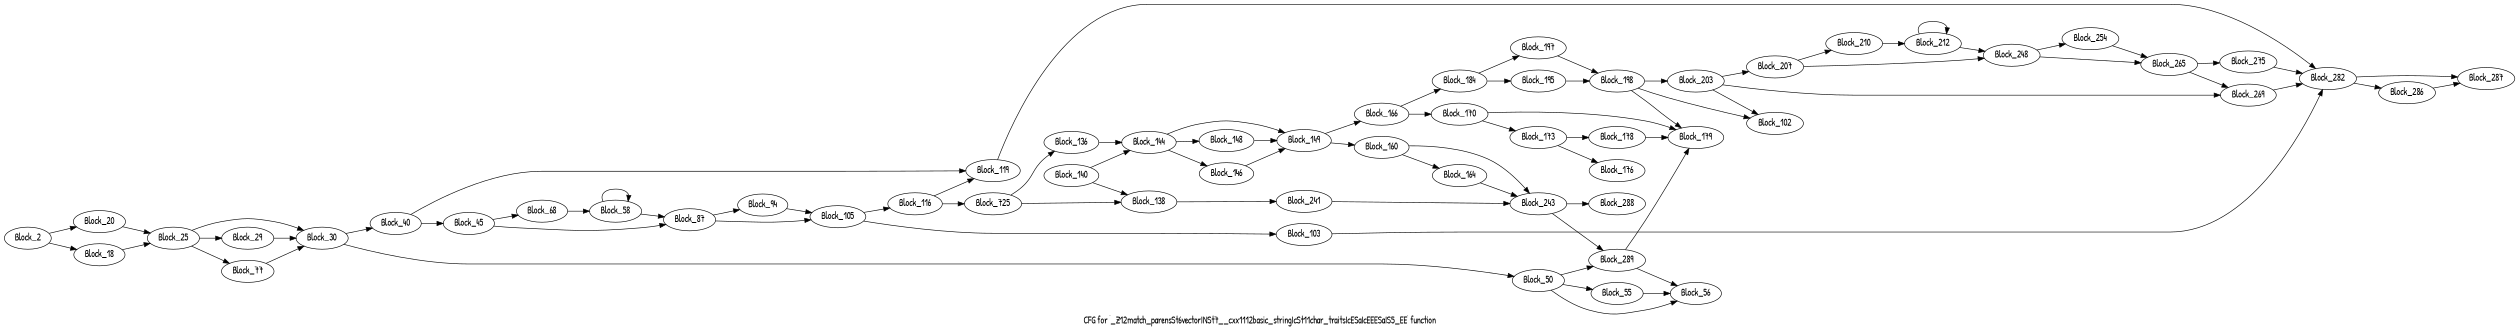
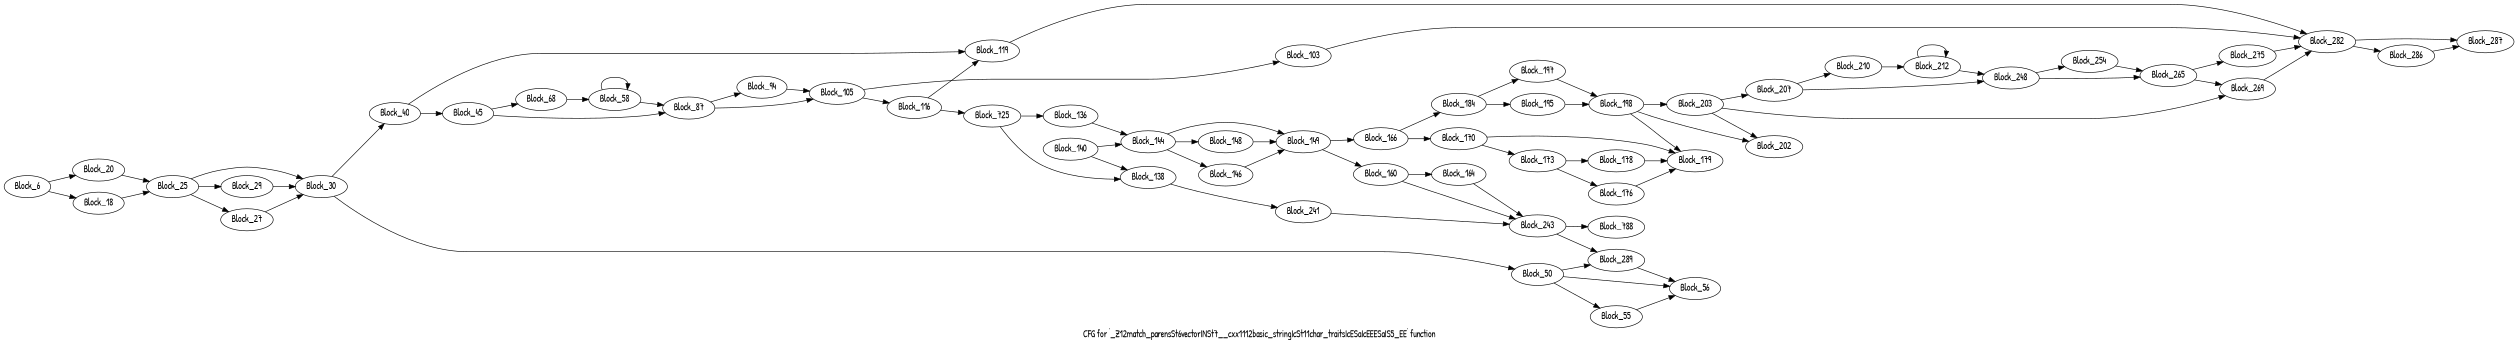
(1775, 123) -> (1774, 147)
(1657, 202) -> (1653, 179)
(1617, 204) -> (1616, 227)
(28, 238) -> (27, 187)
(248, 271) -> (247, 220)
